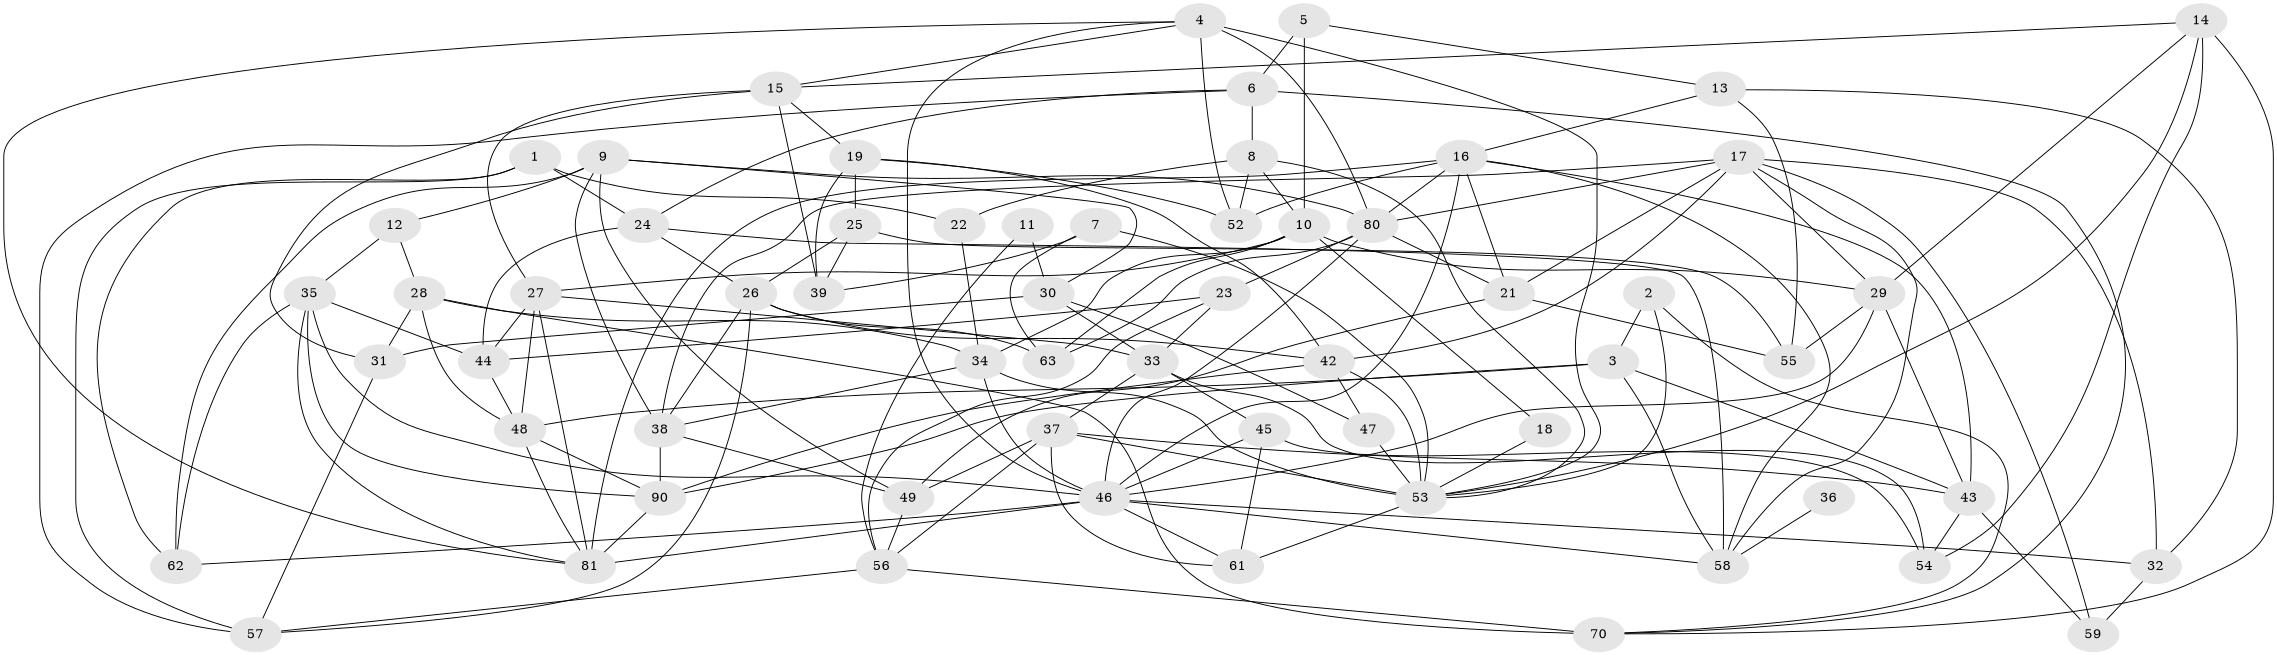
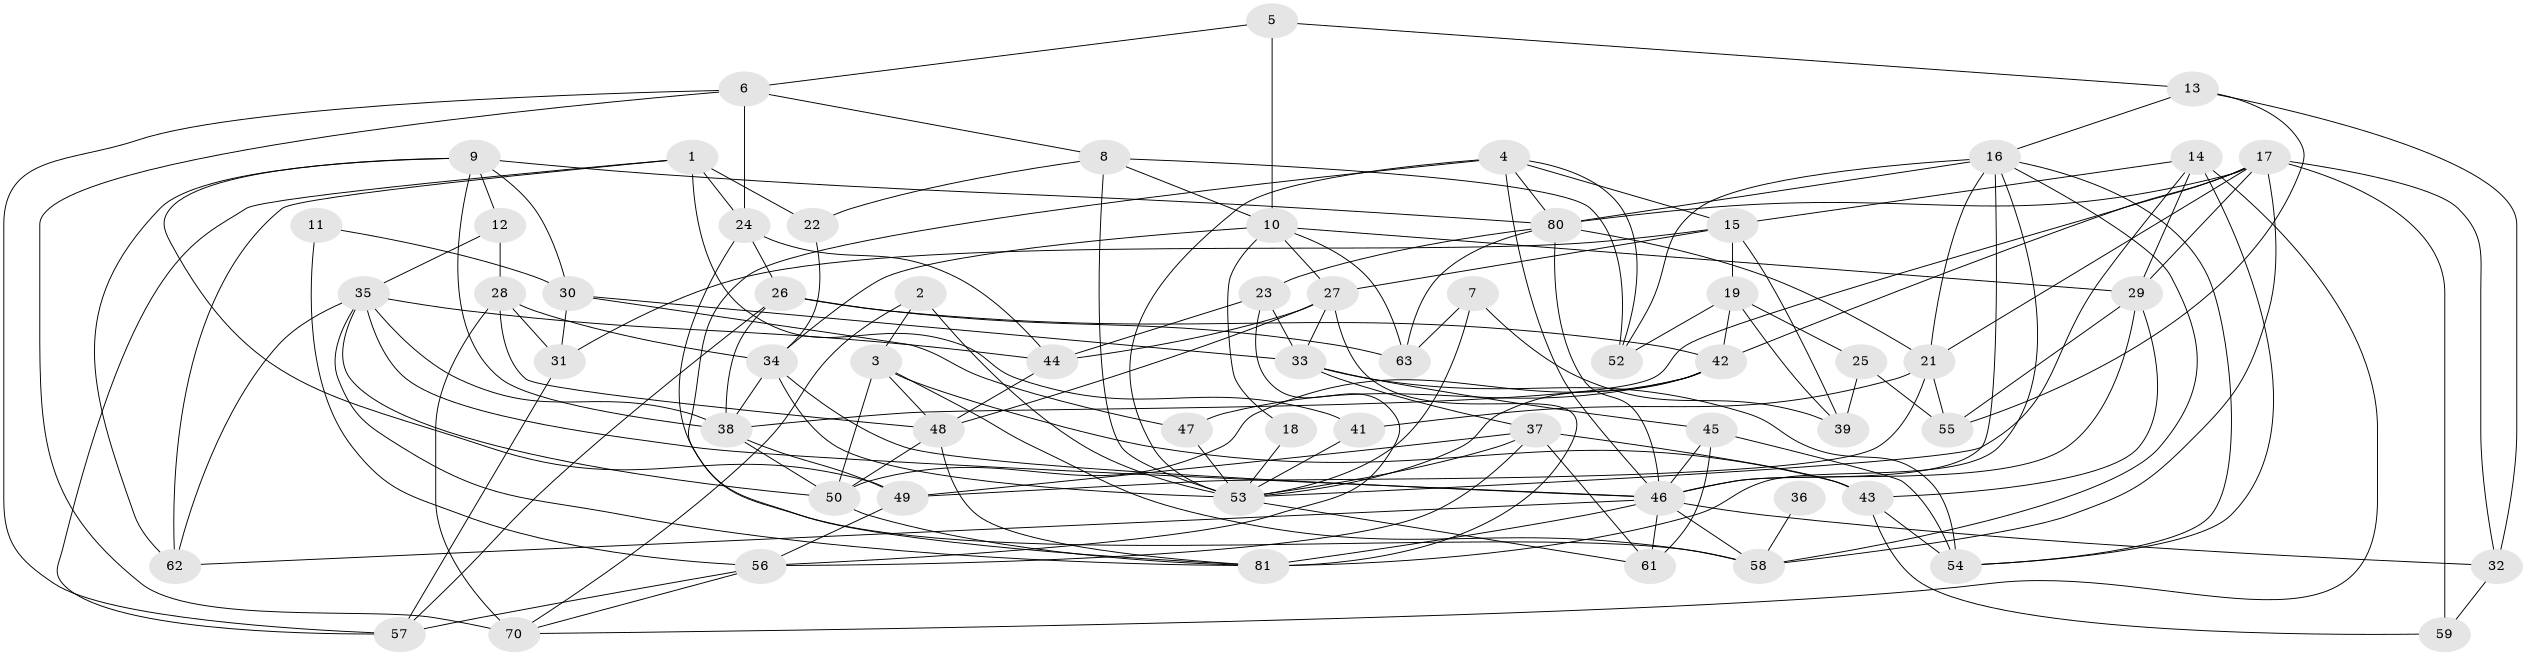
(1827, 234) -> (2230, 384)
(803, 260) -> none
none -> (527, 400)
none -> (1359, 430)
(660, 498) -> (835, 498)
